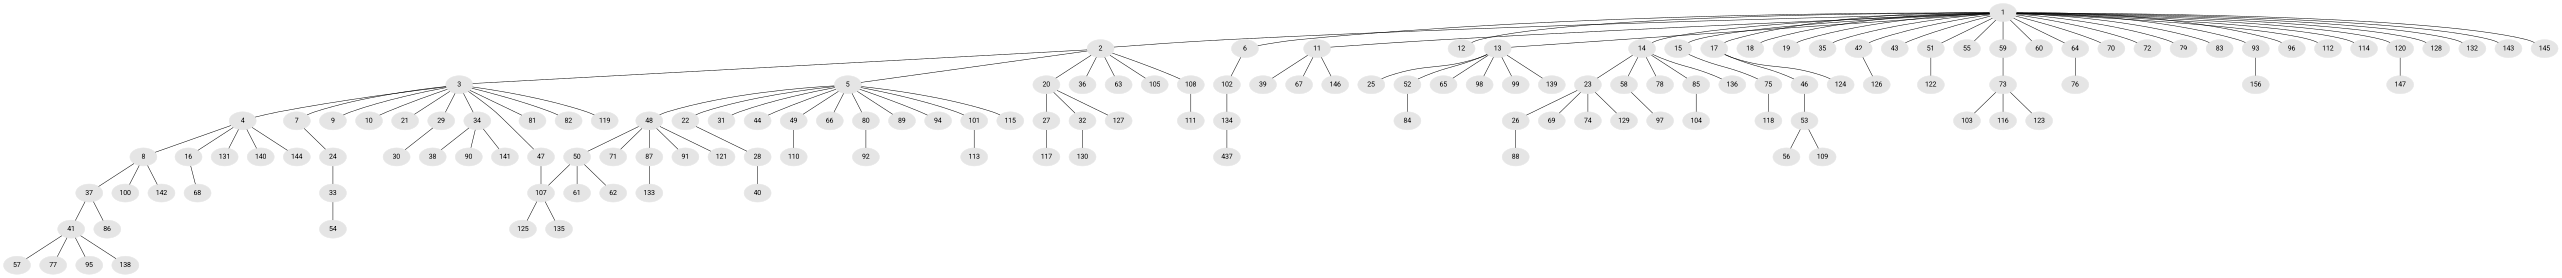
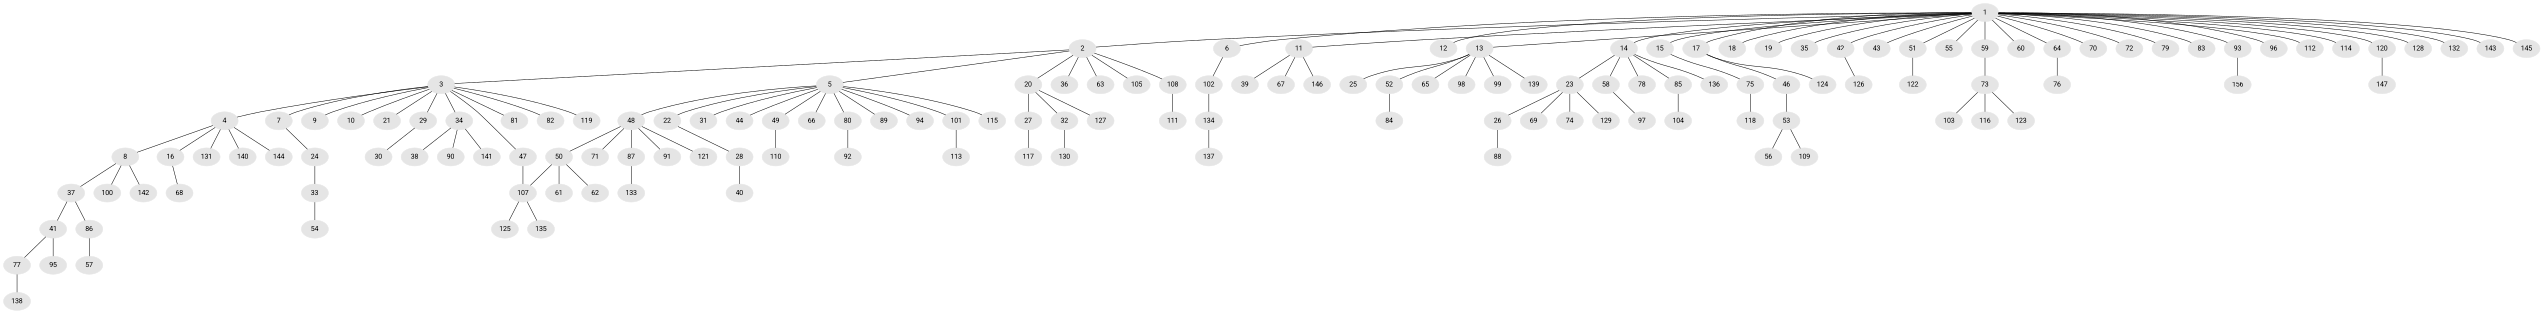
(1227, 157) -> (1209, 157)
(44, 247) -> (89, 247)
(98, 247) -> (17, 283)
